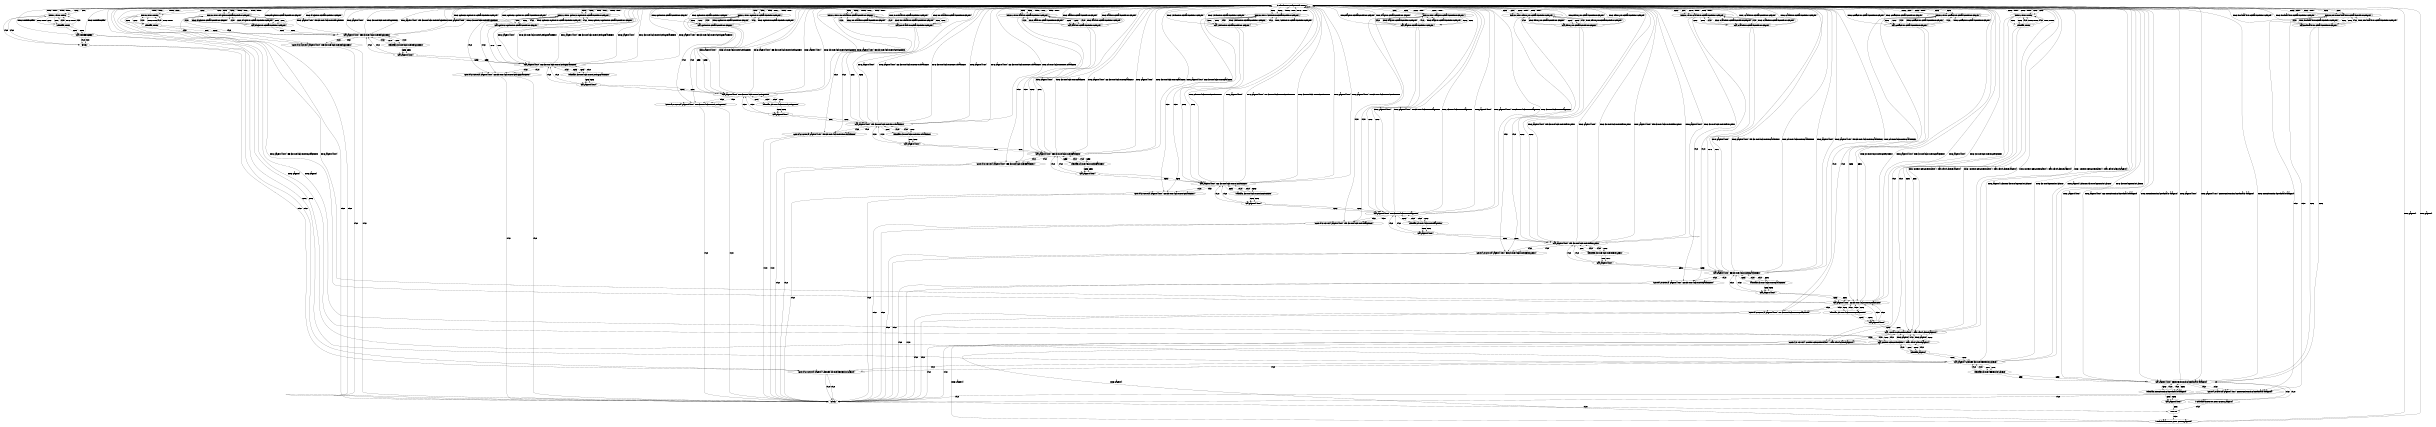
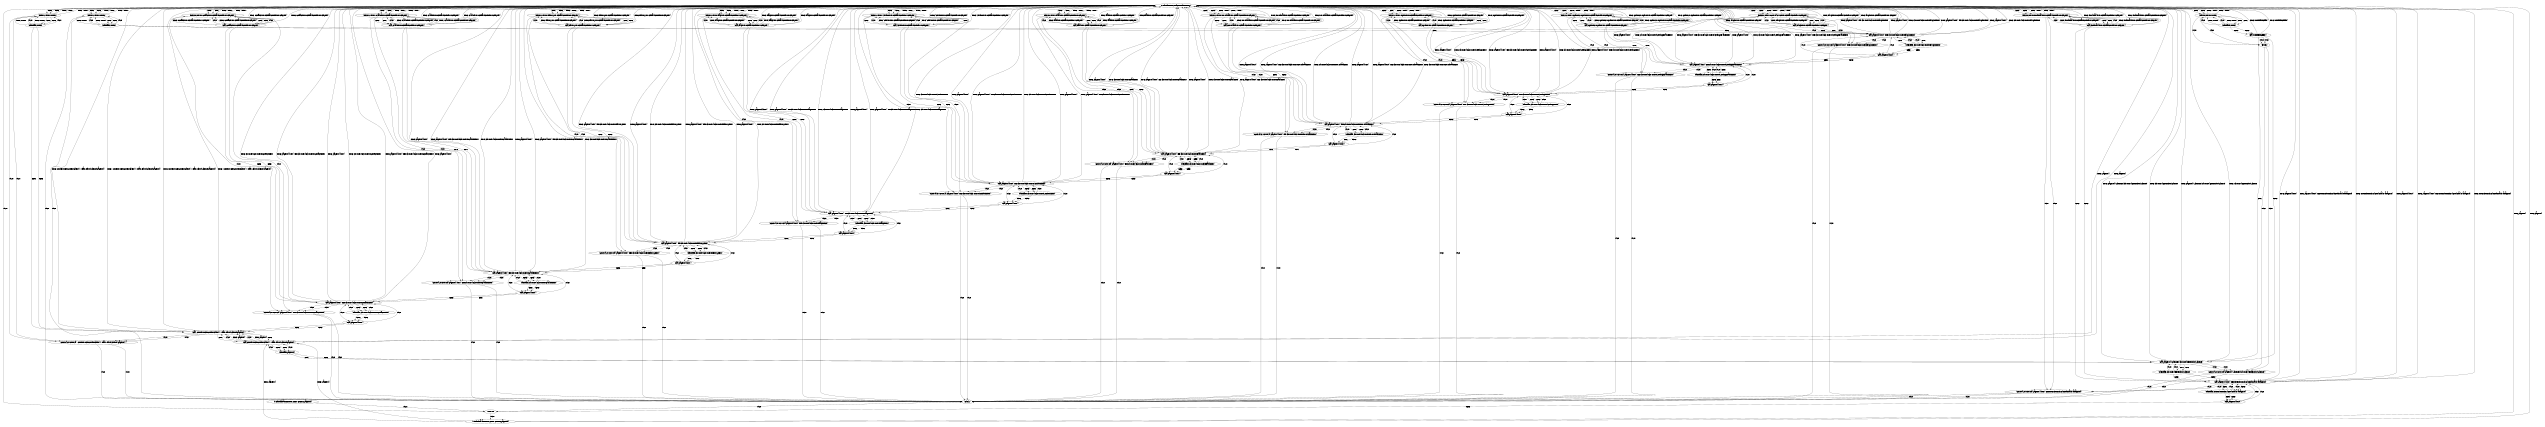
none -> (43, 10)
(229, 15) -> (1783, 15)
